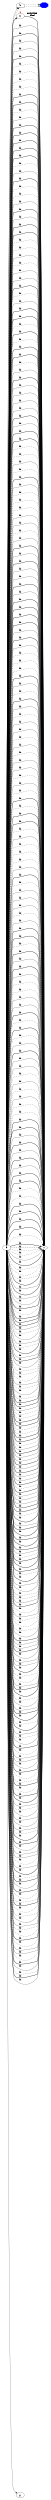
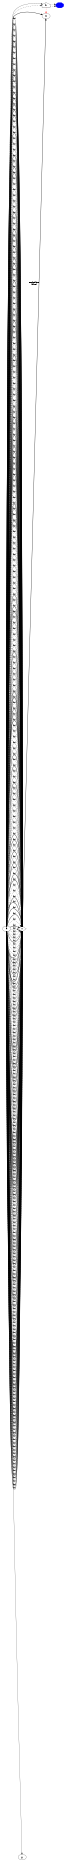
(42, 625) -> (34, 473)
